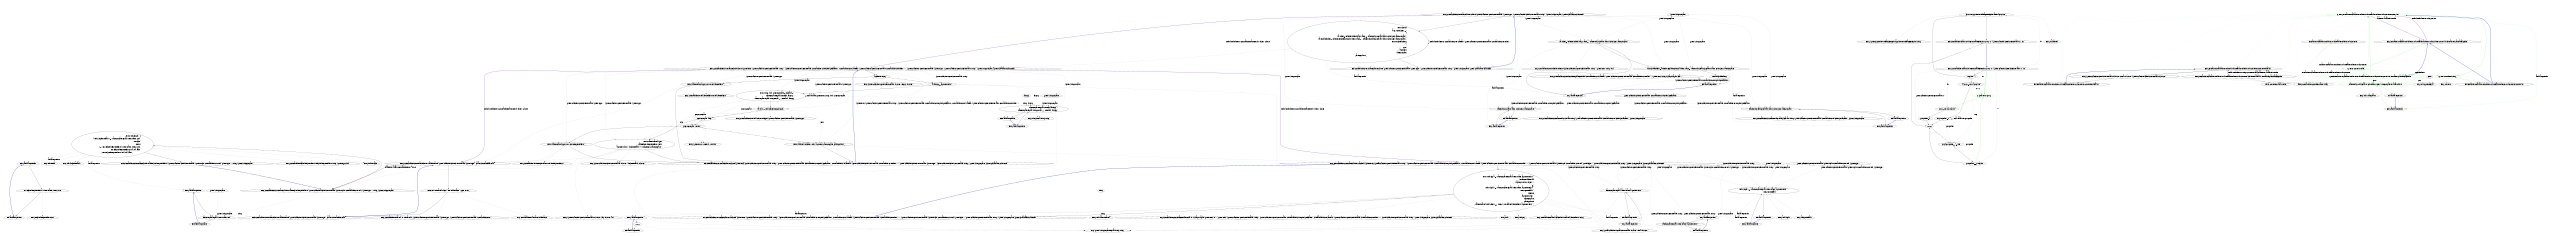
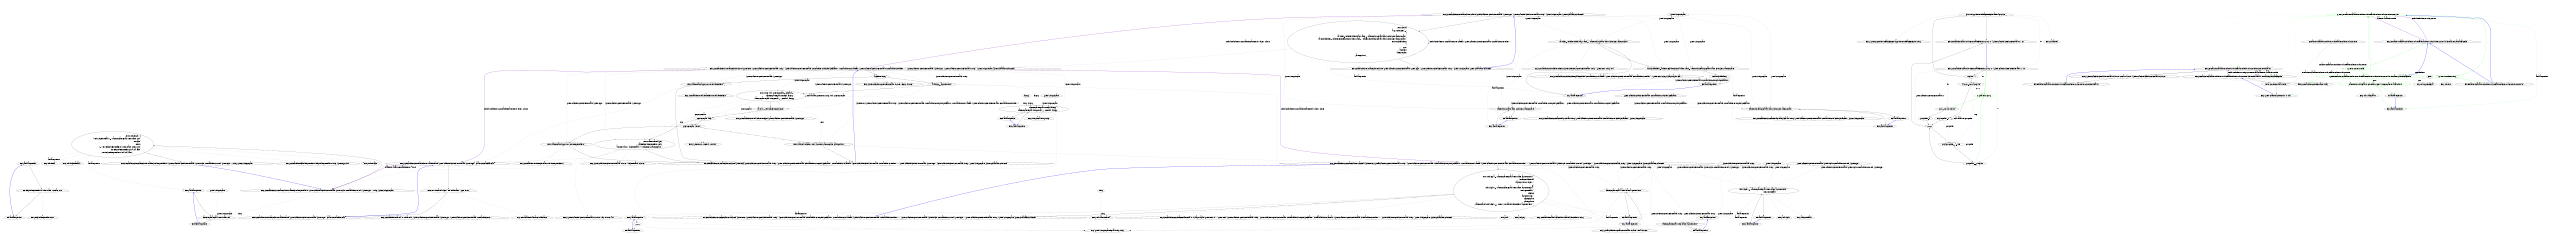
none -> (2276, 96)
(43, 191) -> (43, 191)
